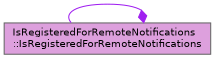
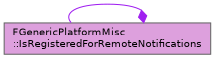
(107, 39) -> (107, 39)
